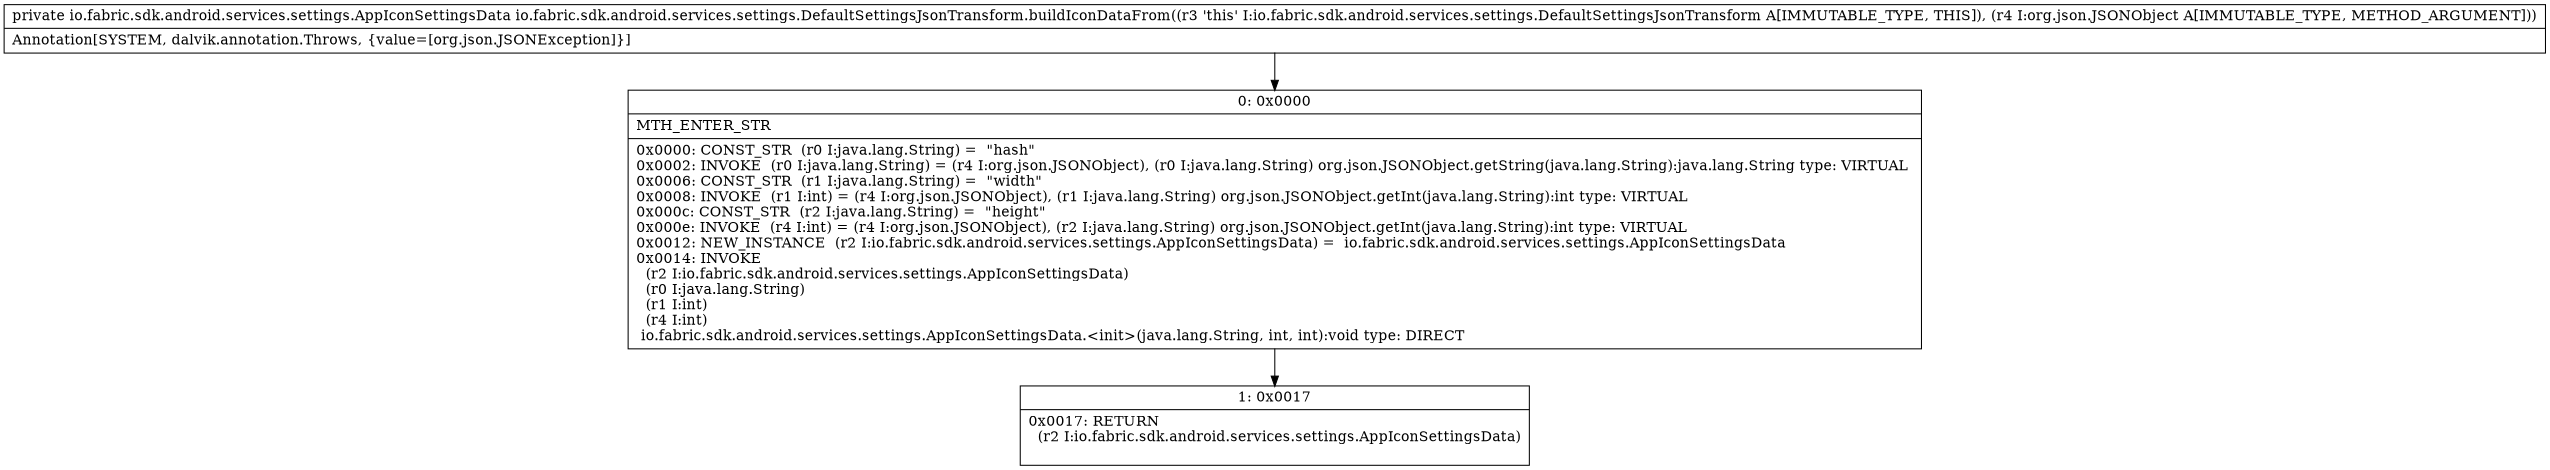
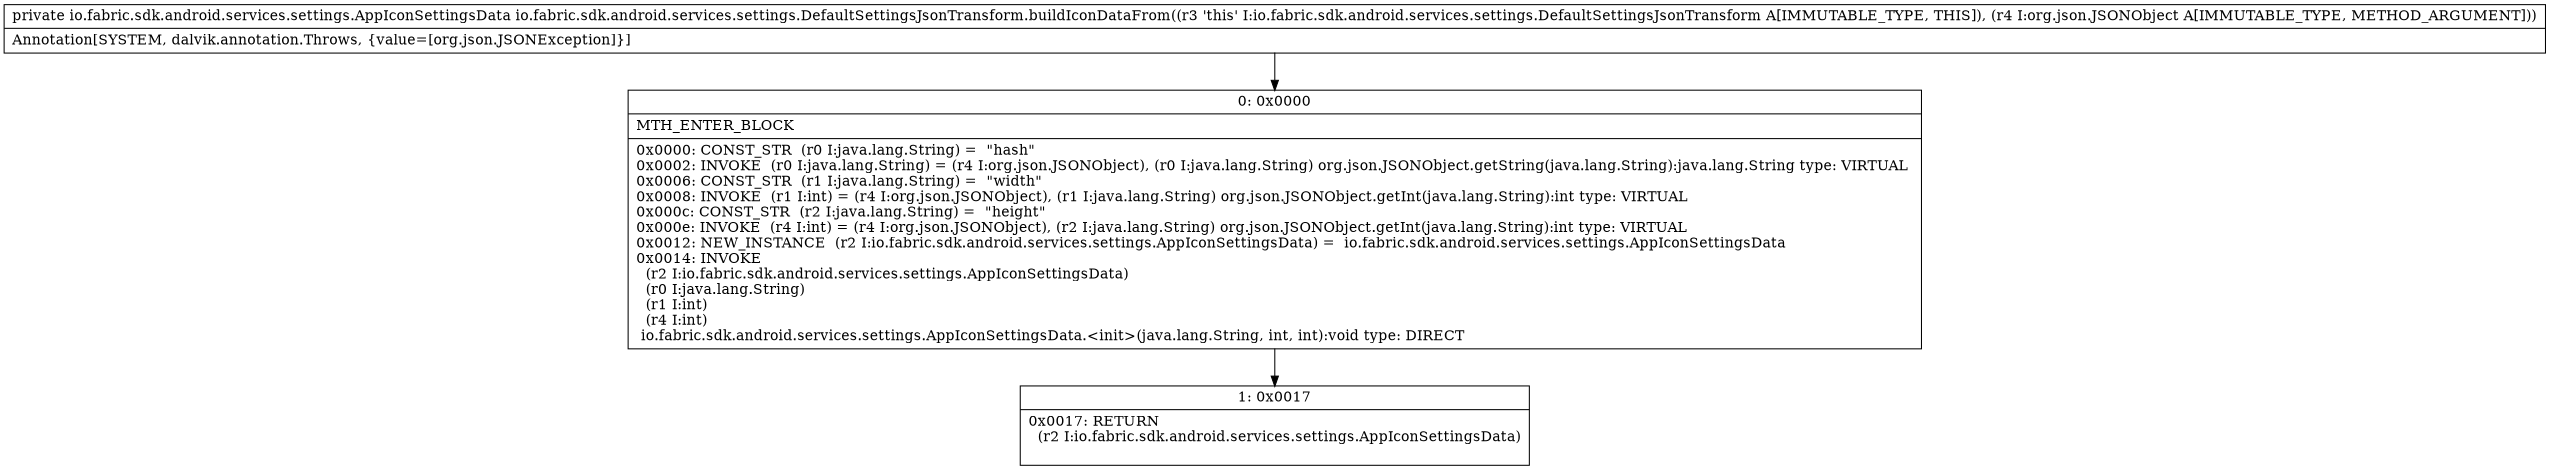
(704, 126) -> (716, 126)
